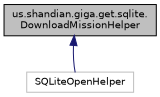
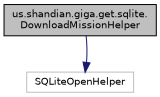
(74, 59) -> (87, 49)
